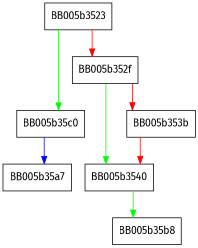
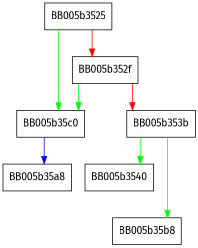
(78, 16) -> (78, 16)
(106, 120) -> (78, 93)
(140, 147) -> (140, 147)
(37, 178) -> (37, 178)
(133, 201) -> (167, 174)
